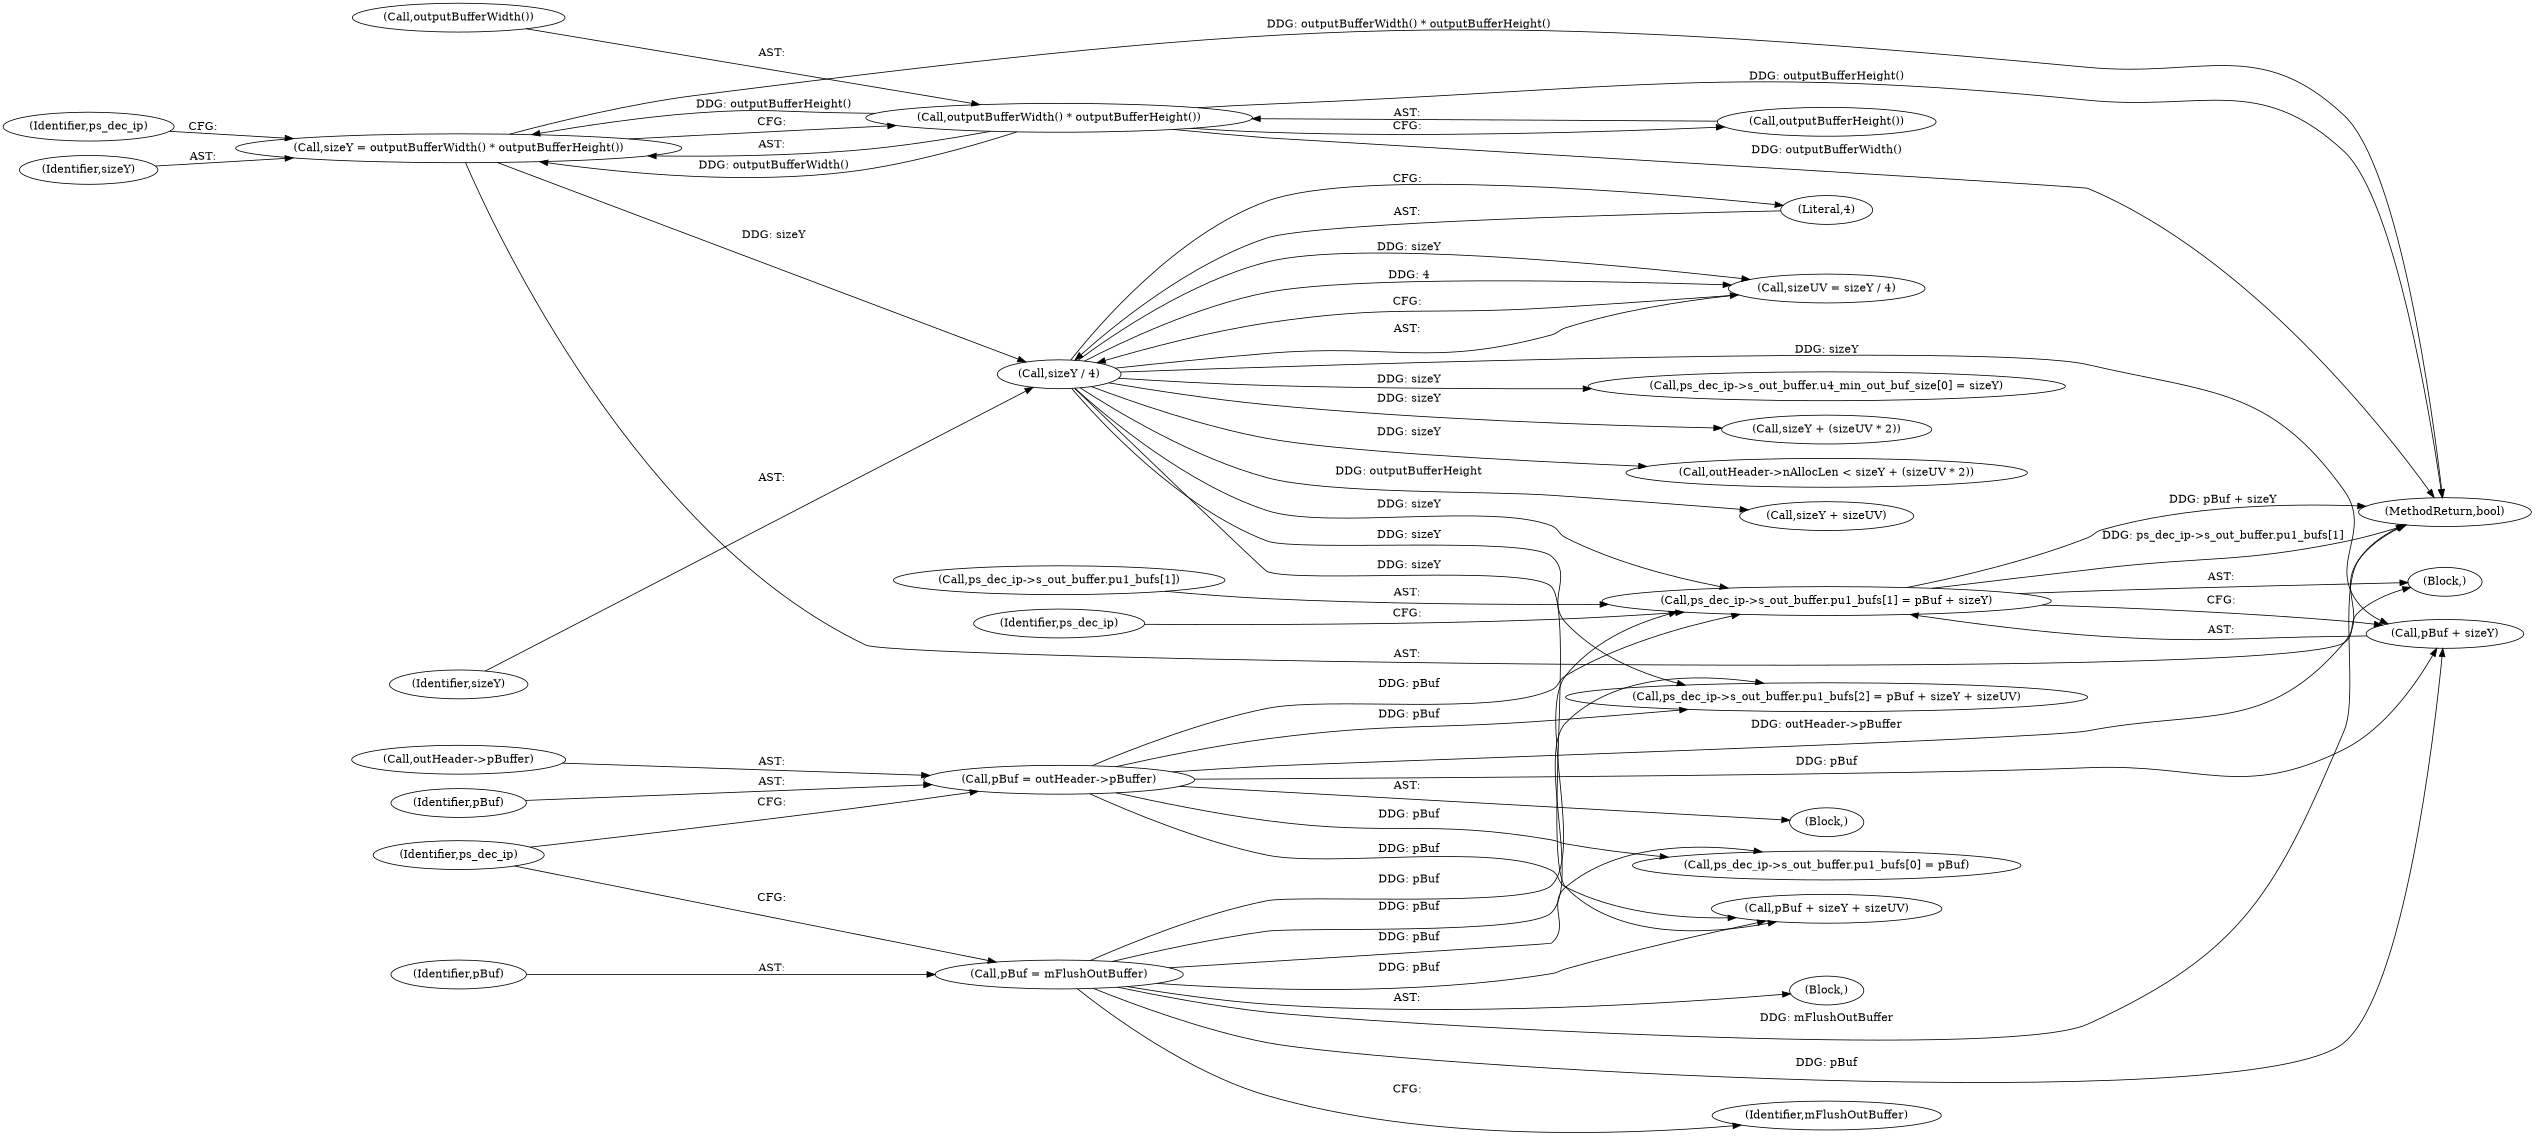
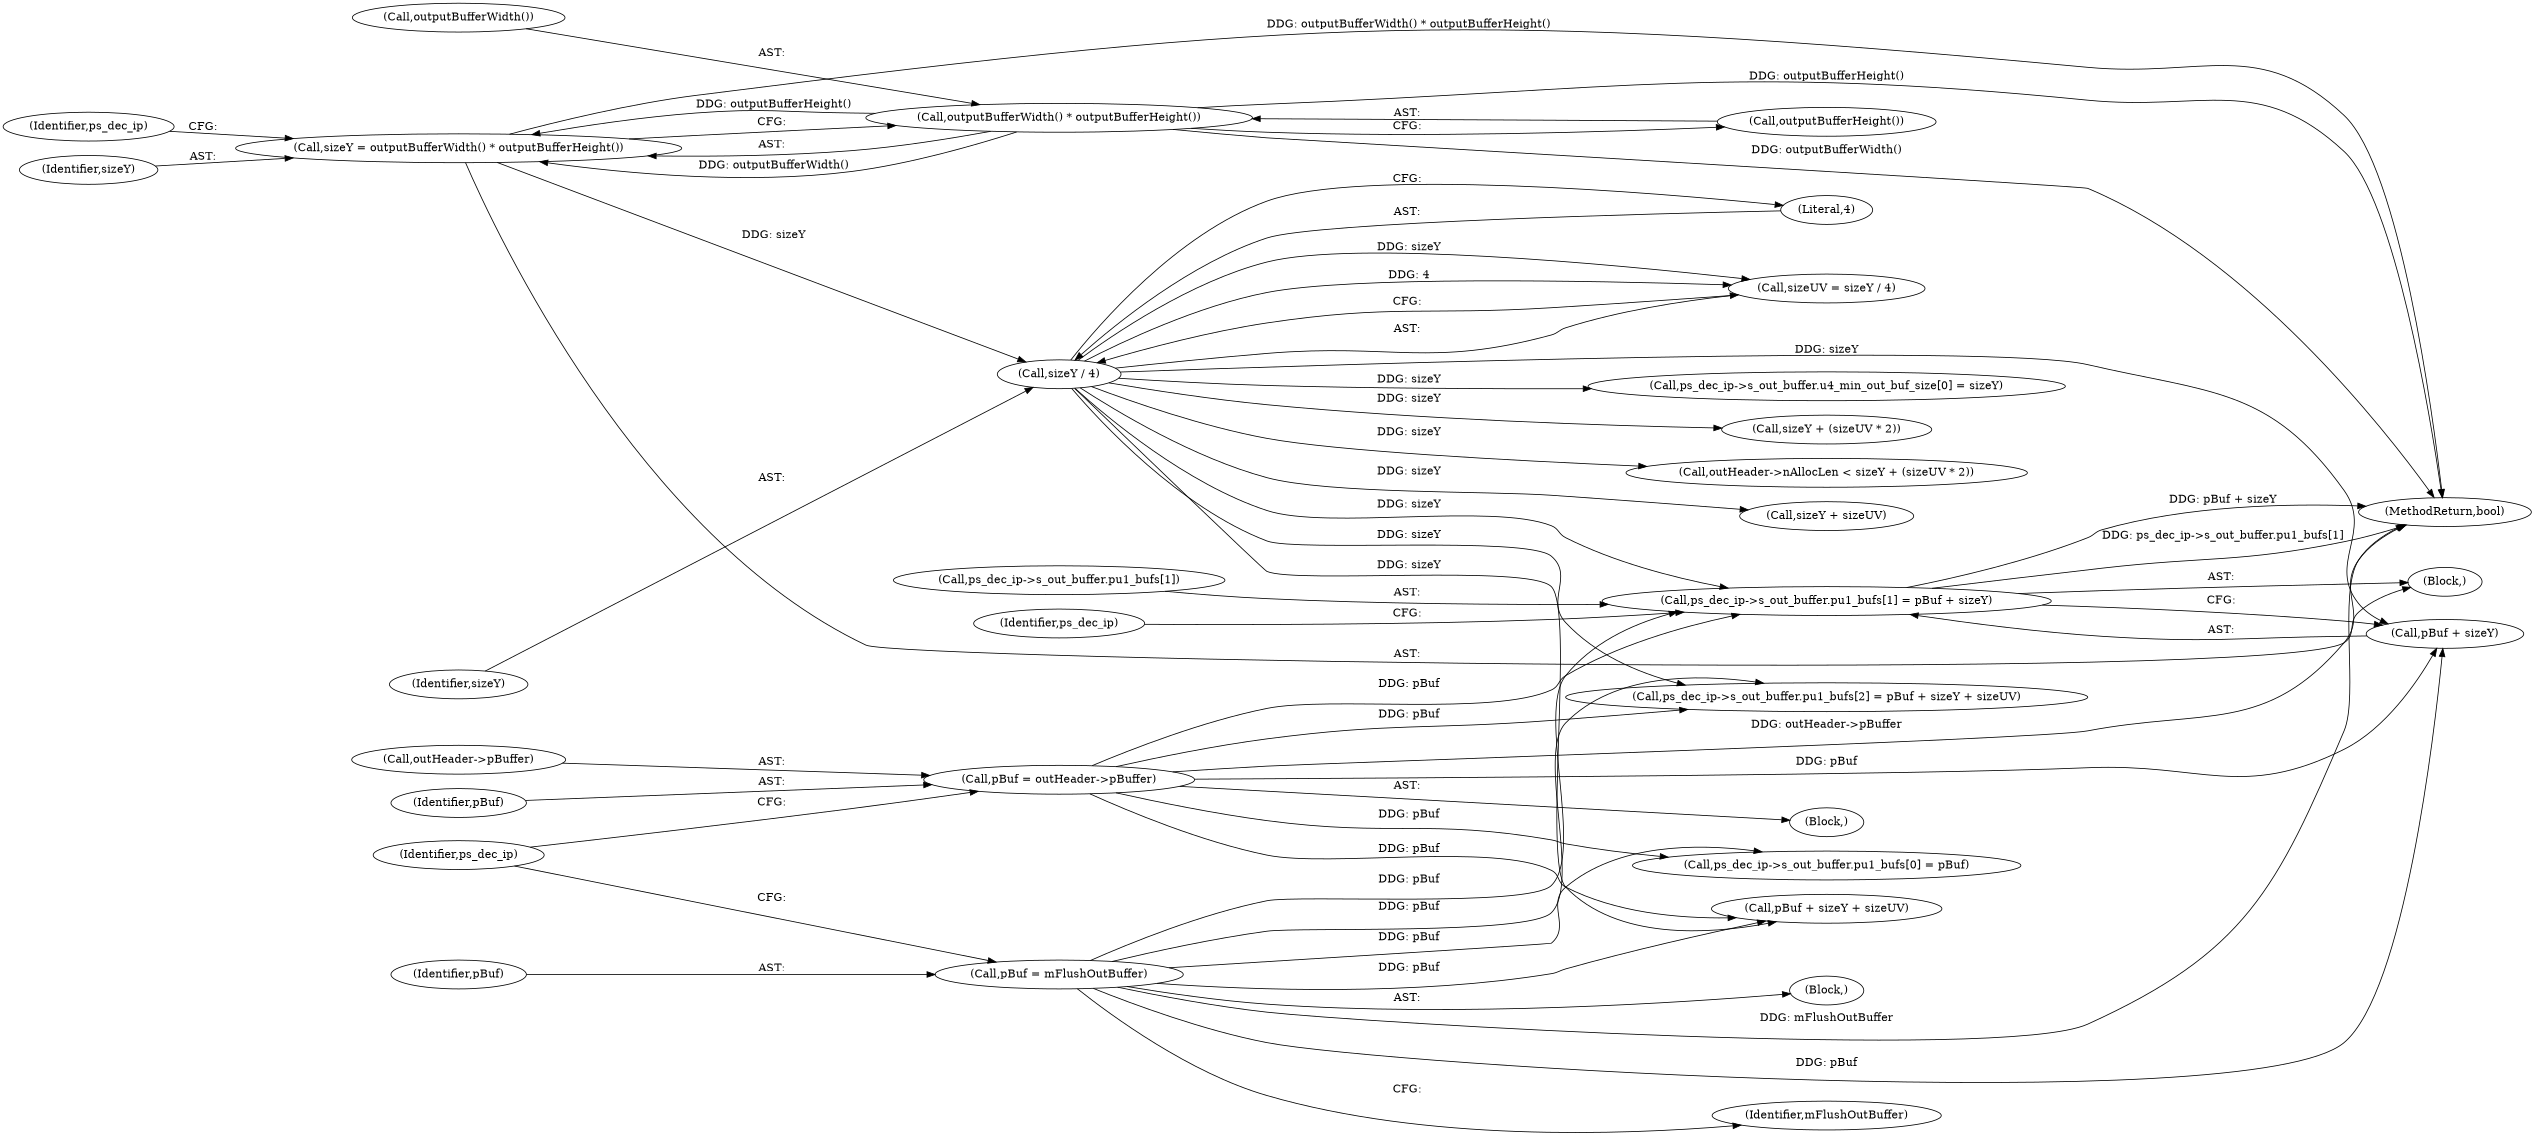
(1409, 472) -> (1409, 472)
